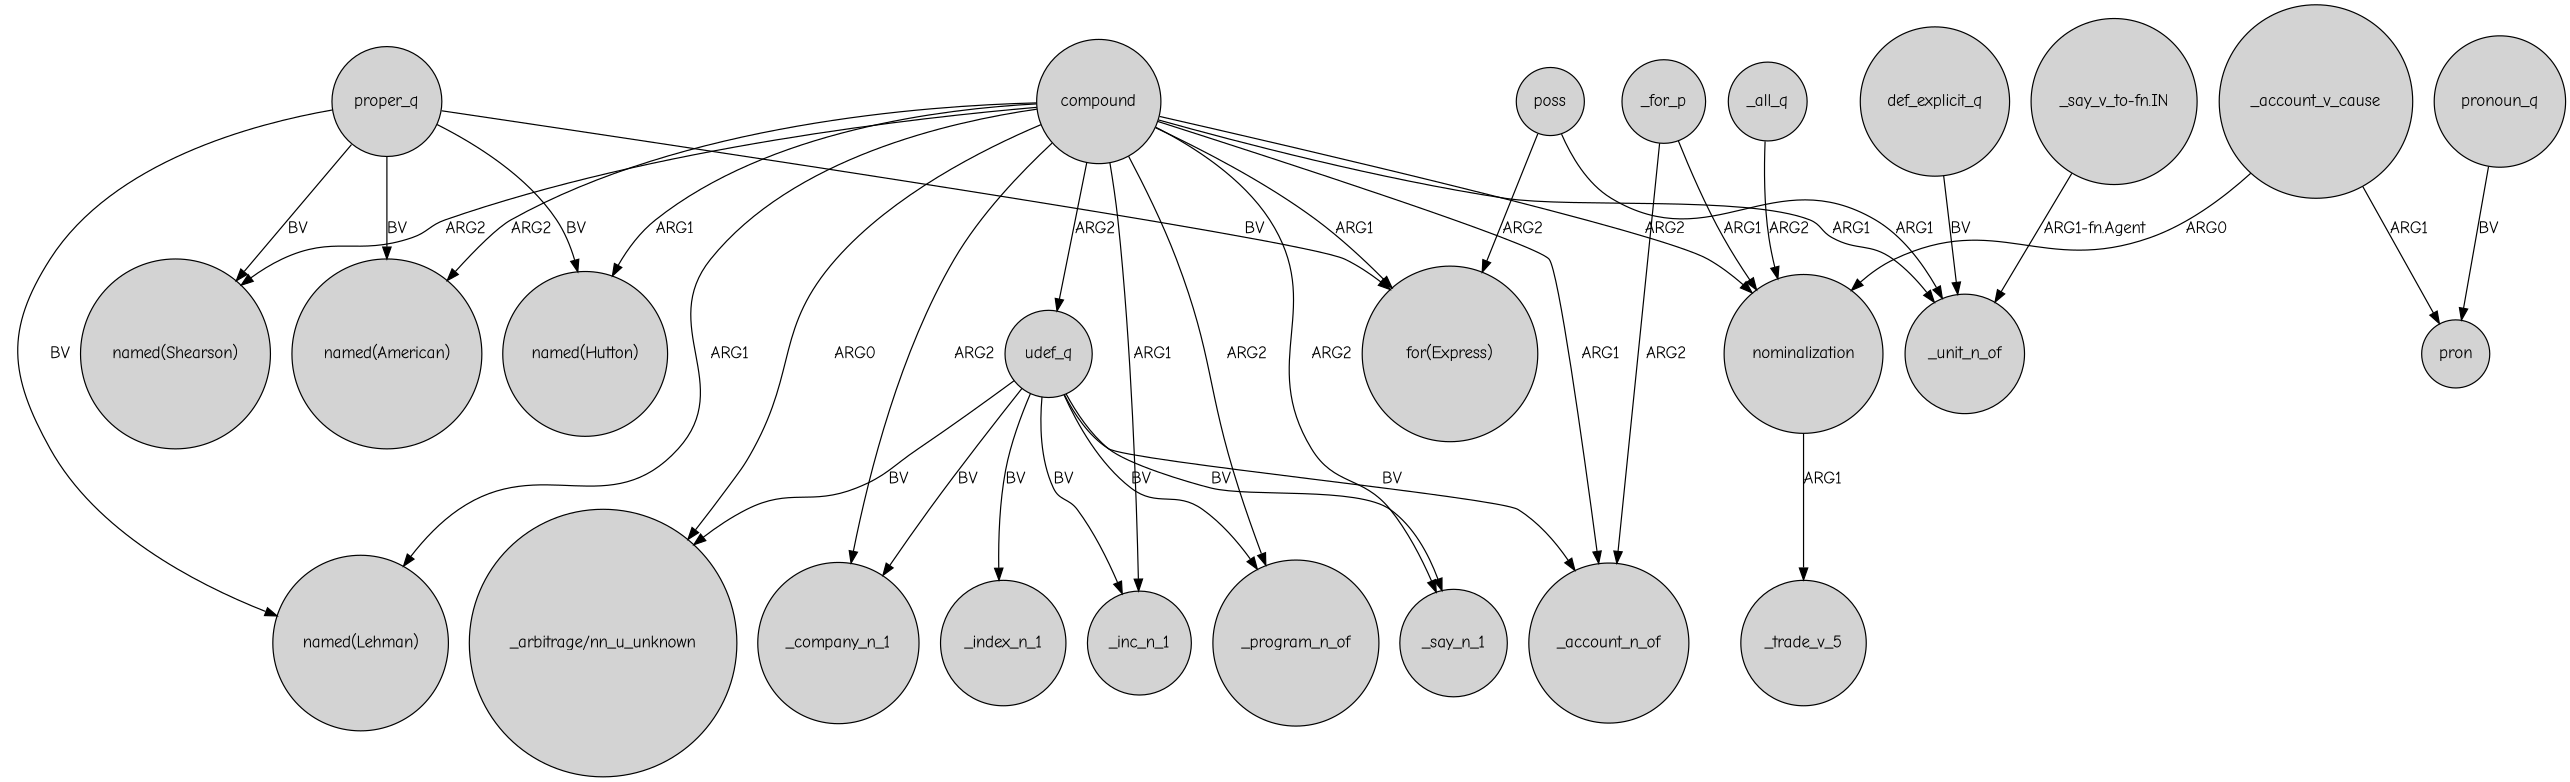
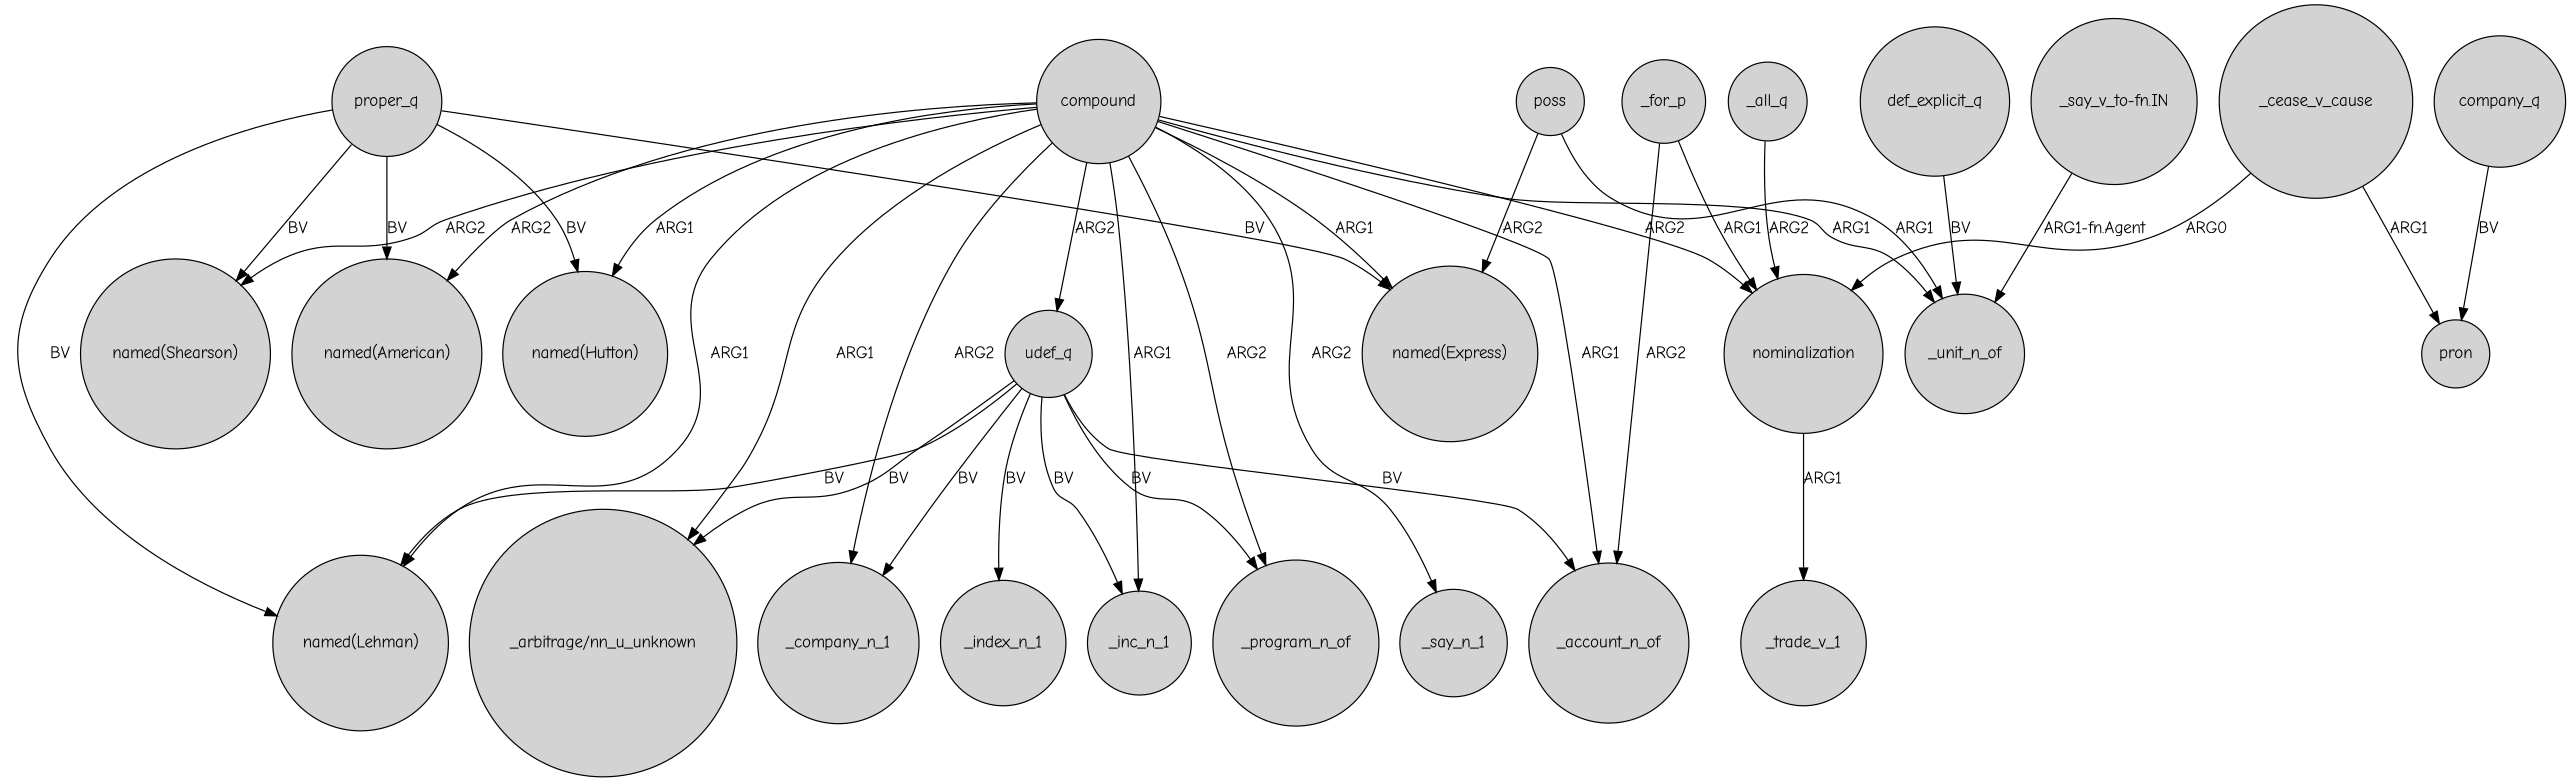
(2316, 102) -> (2316, 102)
(2500, 102) -> (2500, 102)
(855, 354) -> (855, 354)
(1450, 354) -> (1450, 354)
(1254, 492) -> (714, 489)
(1803, 643) -> (1803, 643)
